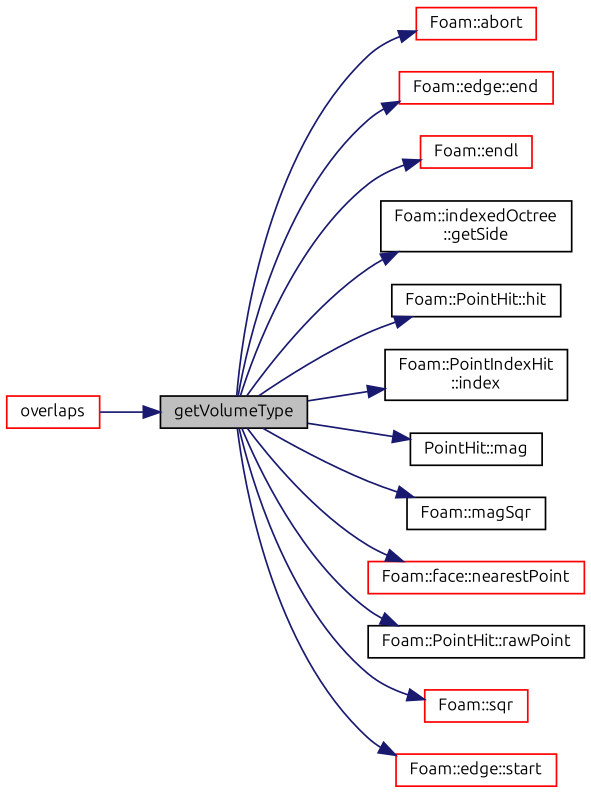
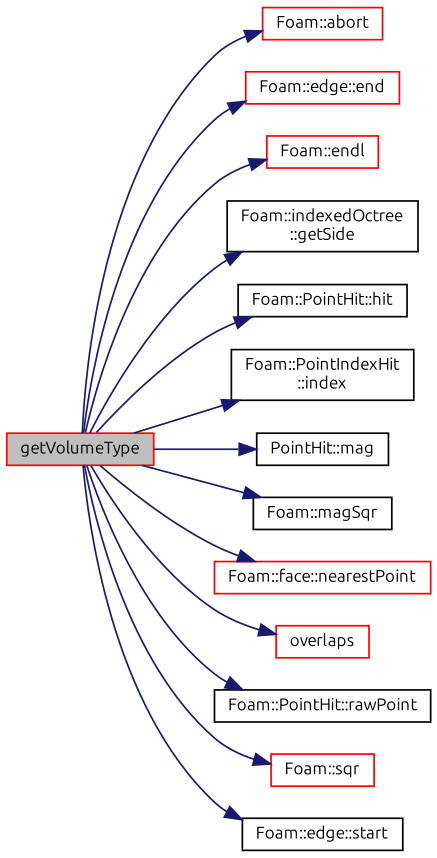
(121, 412) -> (161, 563)
(234, 412) -> (80, 449)
(476, 770) -> (323, 834)
